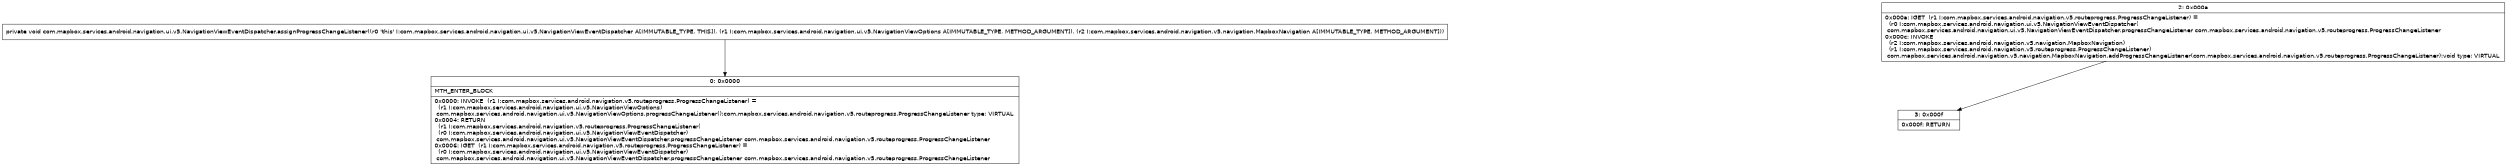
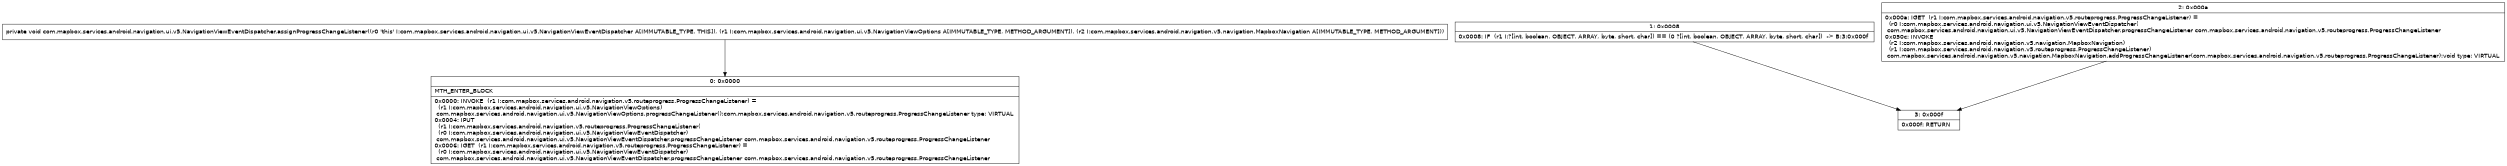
none -> (1665, 32)
(1911, 37) -> (1911, 37)
(462, 120) -> (456, 120)
